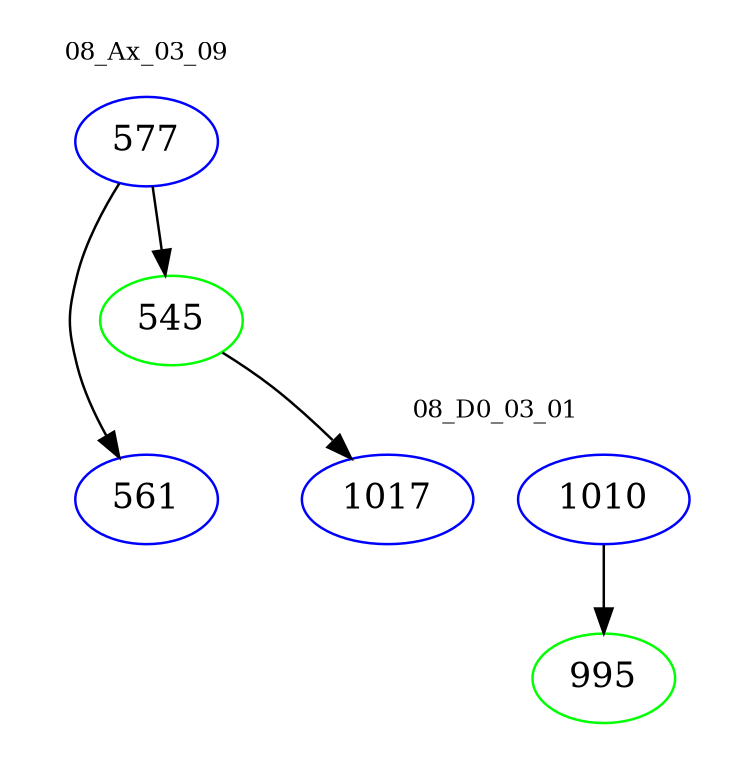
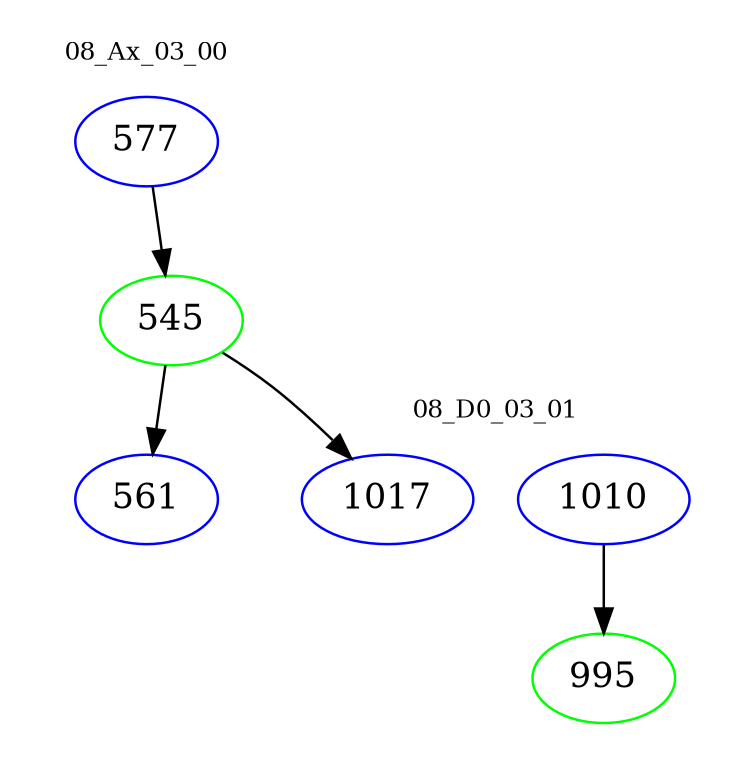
(147, 53) -> (147, 53)
(71, 308) -> (161, 397)
